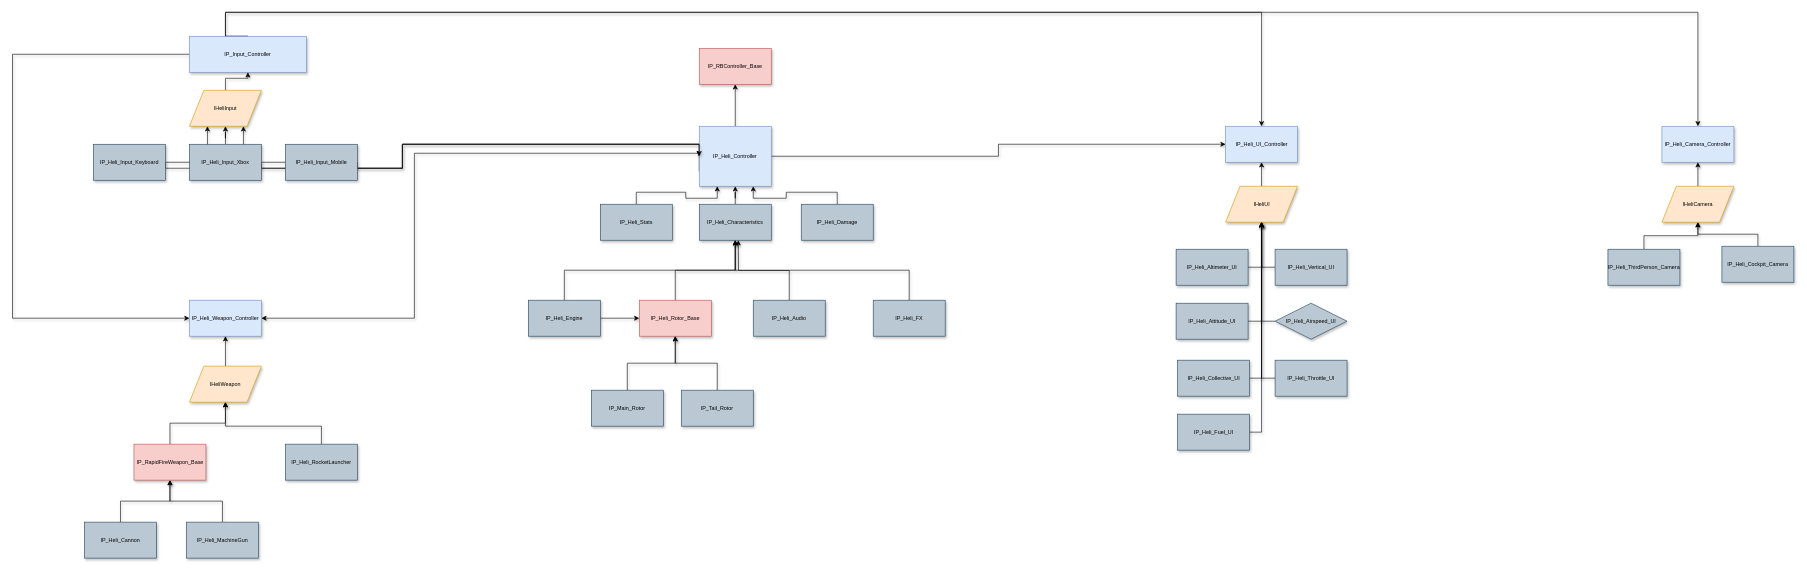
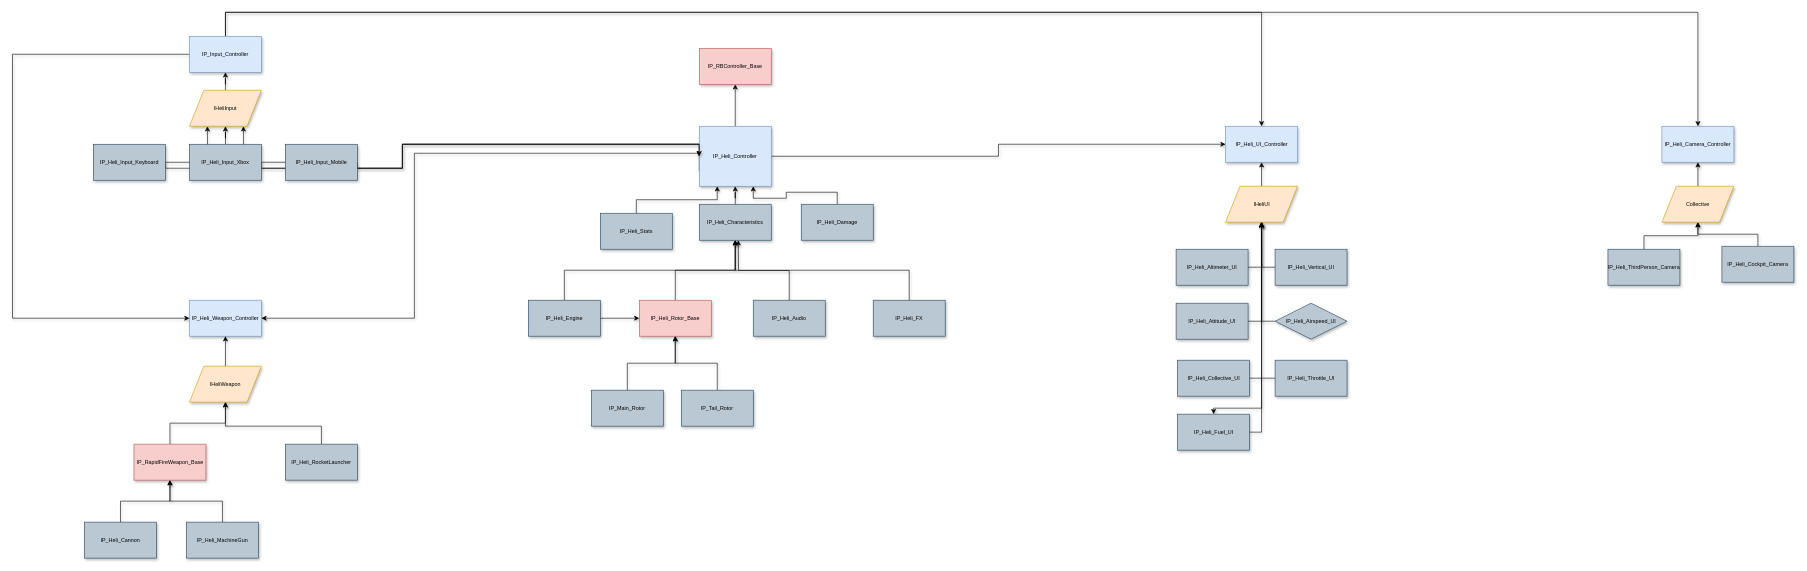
(248, 54) -> (225, 54)
(1698, 204) -> (1698, 204)
(636, 222) -> (636, 231)
(1259, 378) -> (1215, 408)
